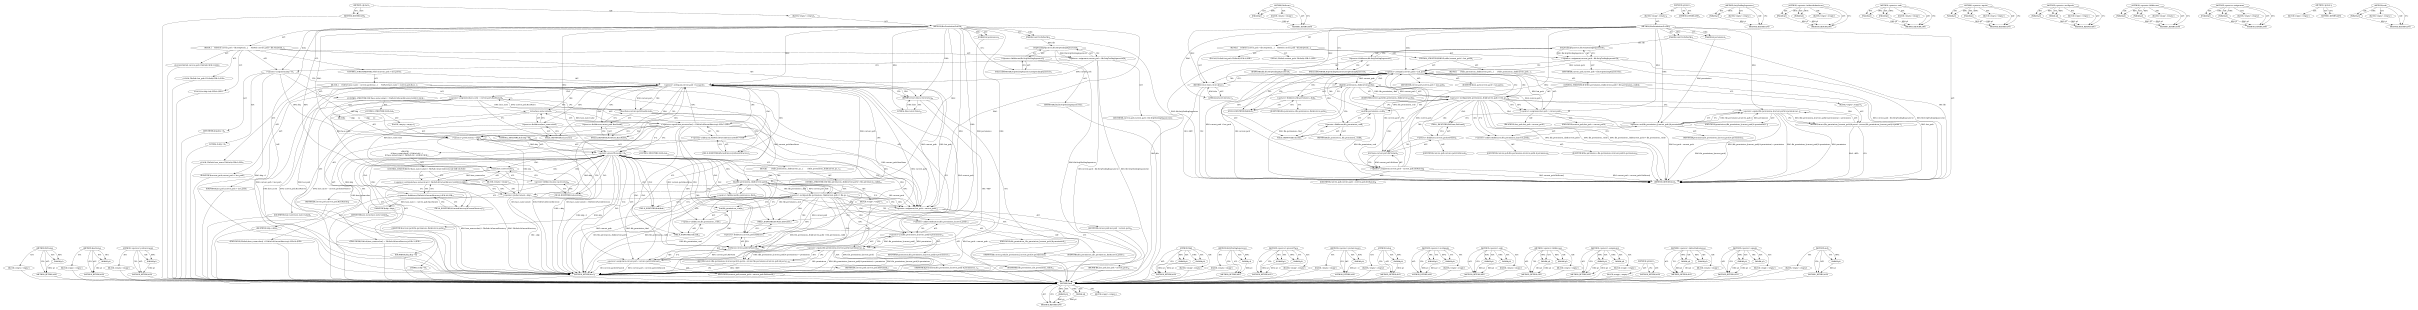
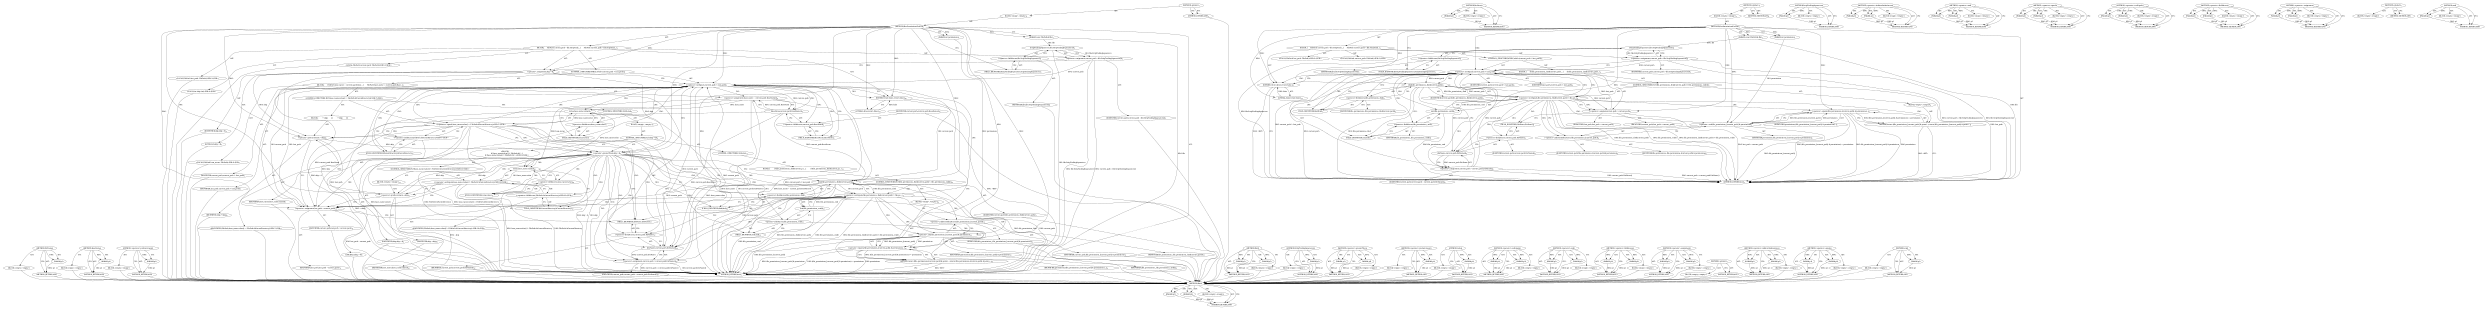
(402, 134) -> (861, 118)
(383, 159) -> (493, 171)
(419, 202) -> (392, 215)
